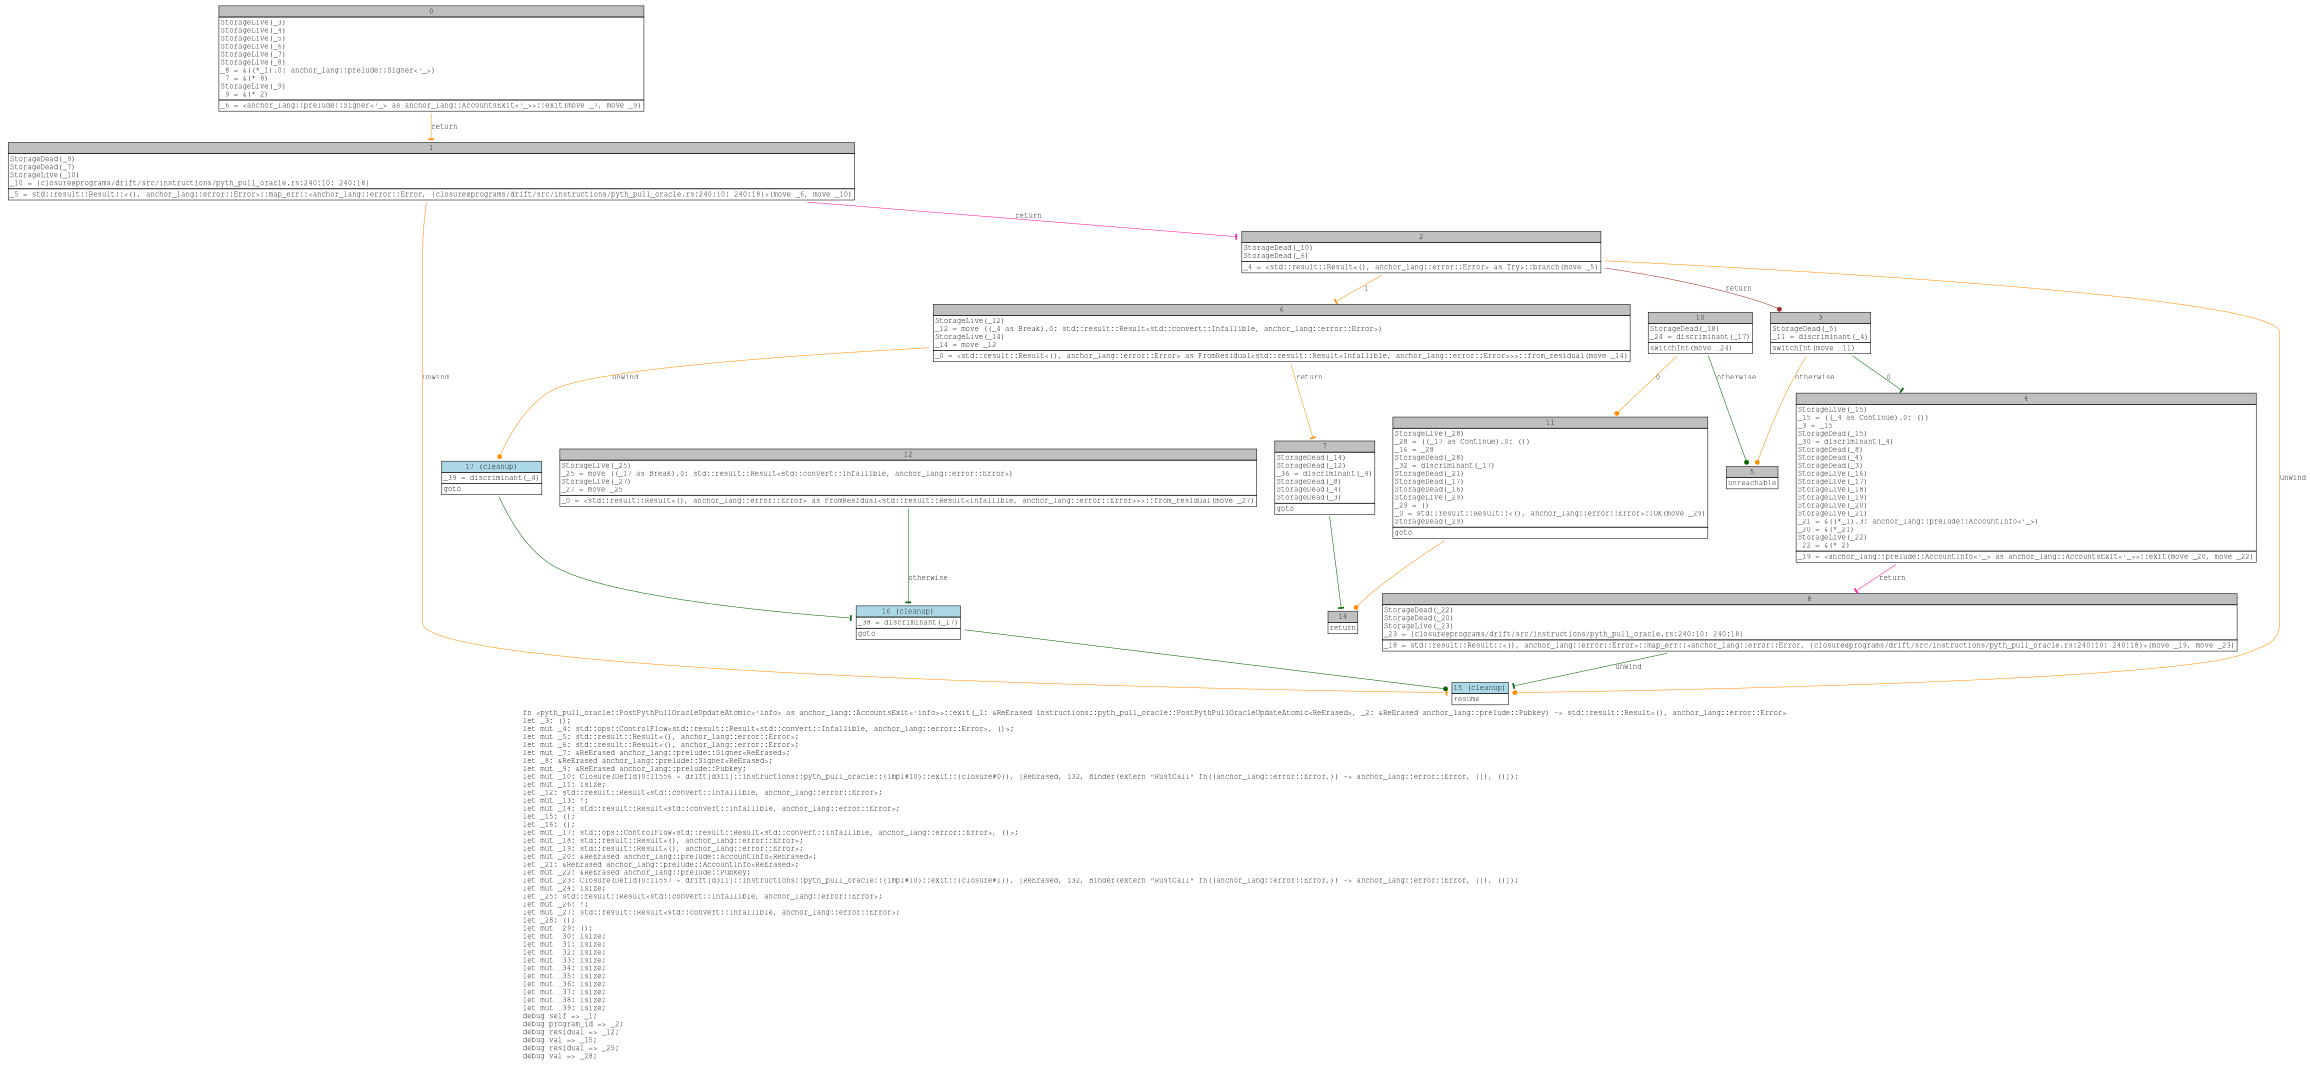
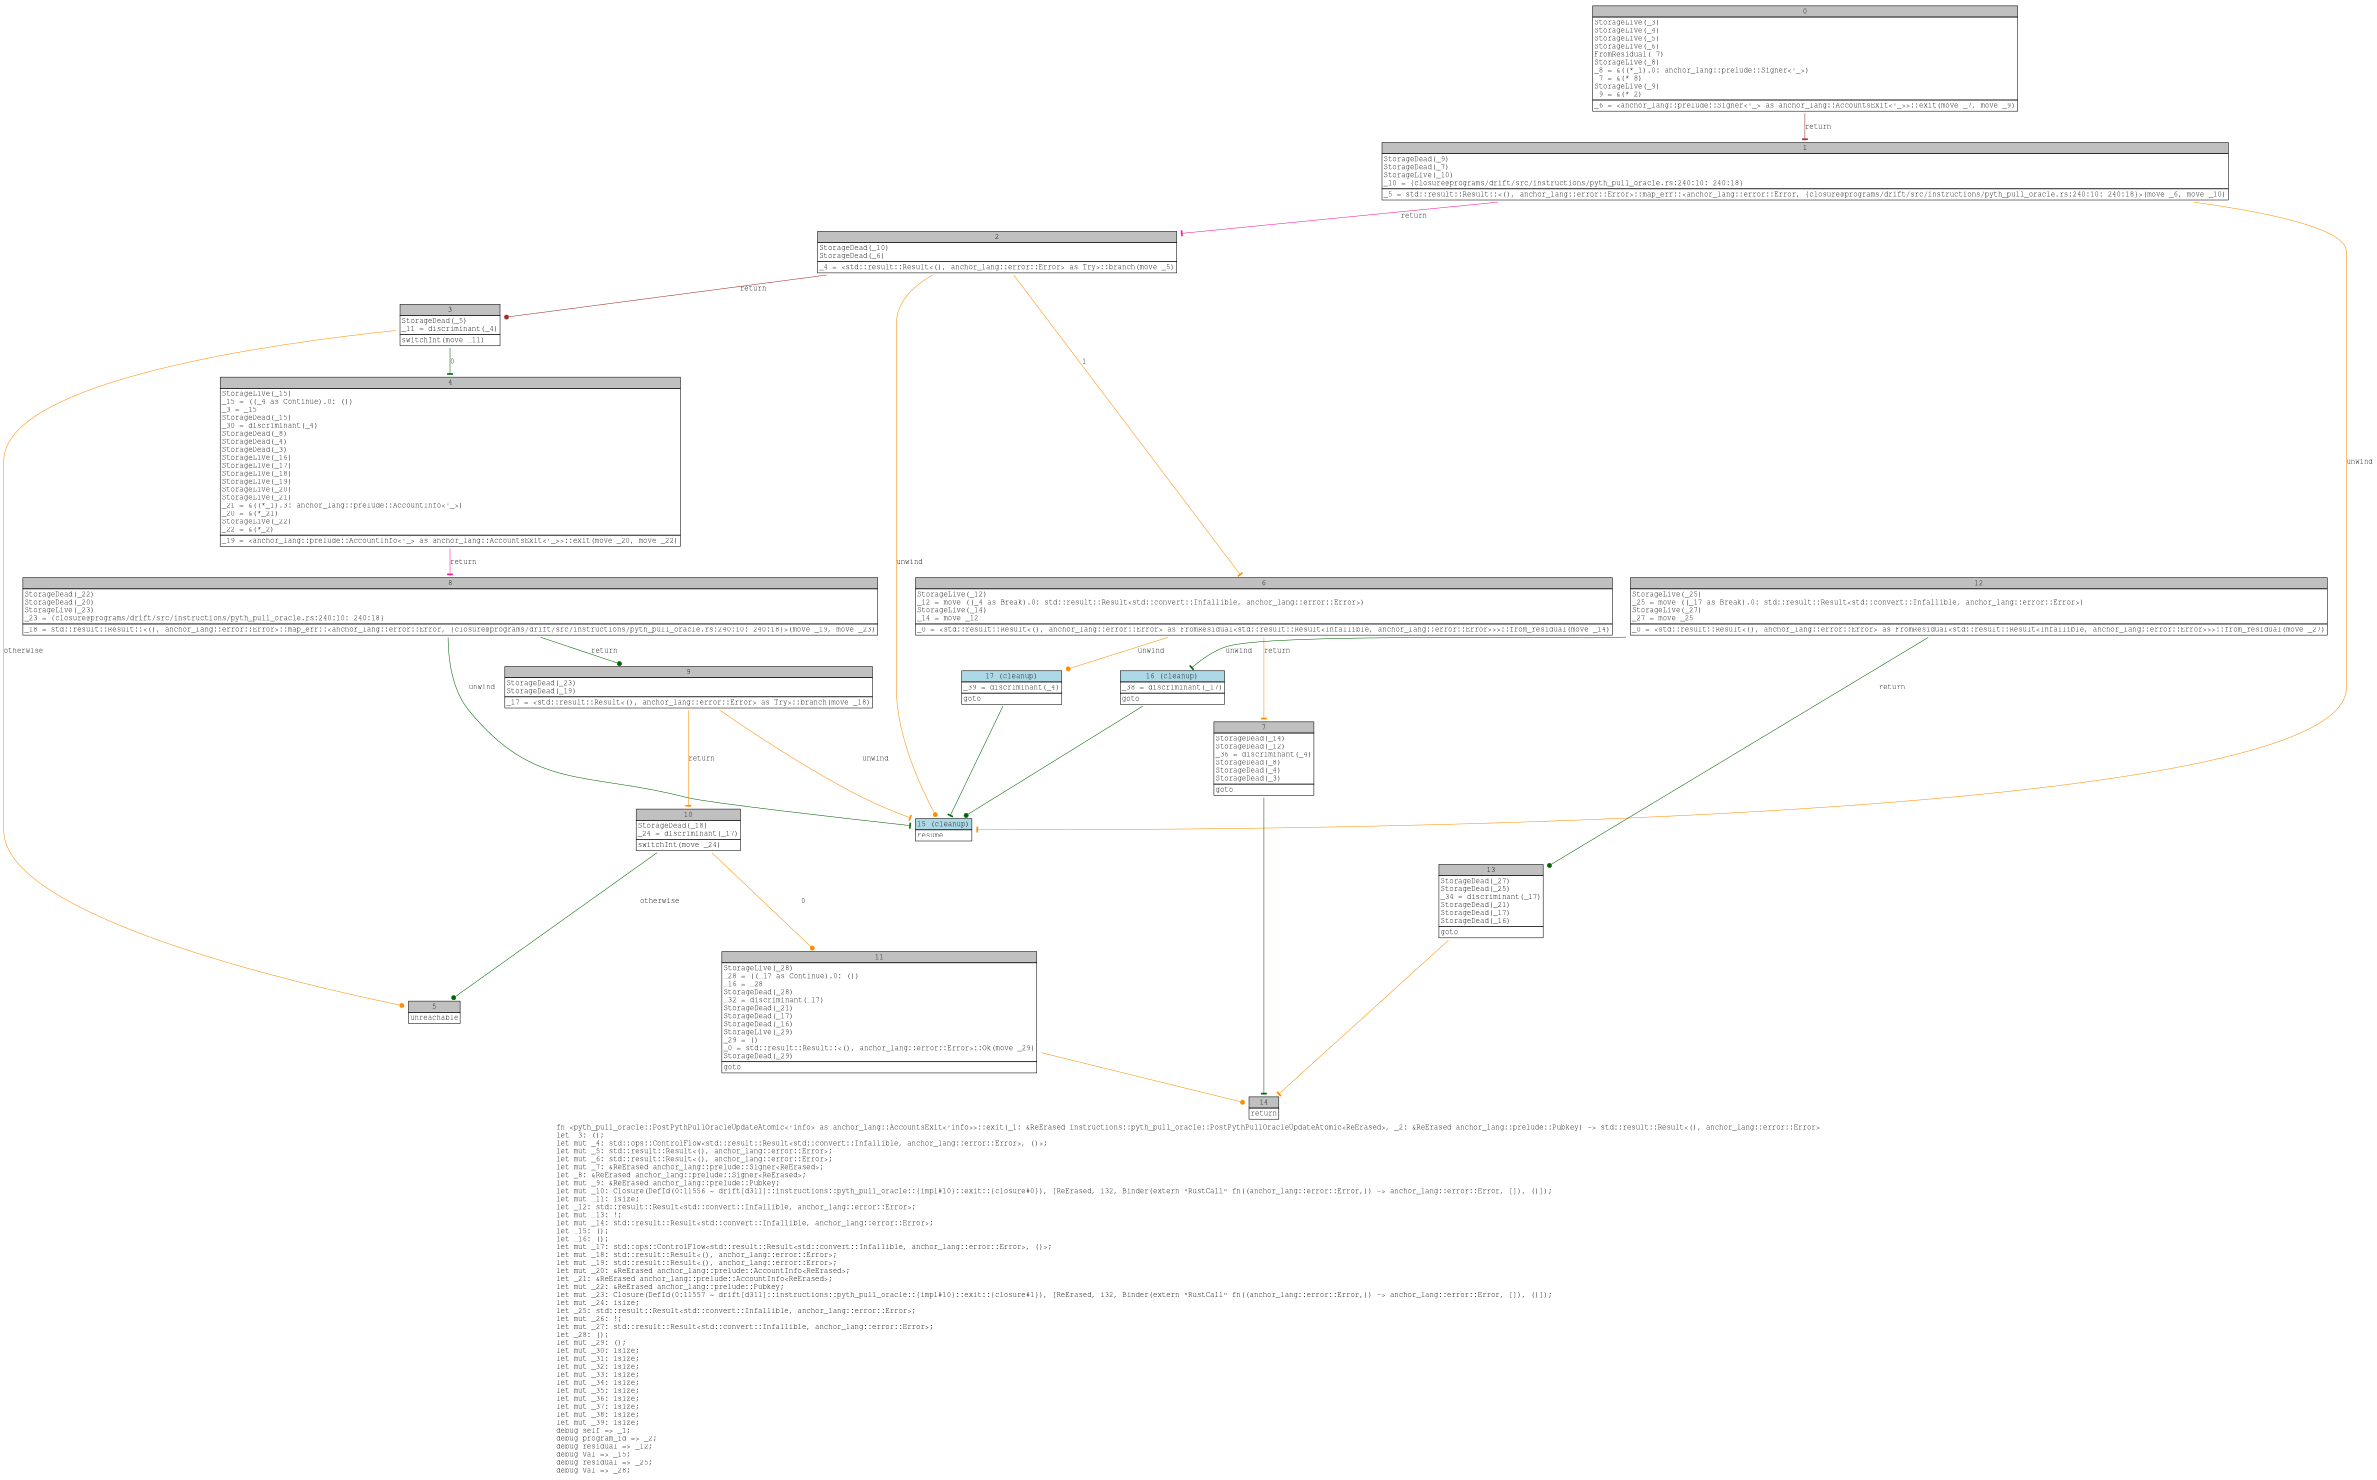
(253, 54) -> (1630, 54)
(431, 126) -> (1805, 126)
(928, 578) -> (1239, 651)
(655, 595) -> (977, 760)
none -> (688, 687)
none -> (1491, 901)
